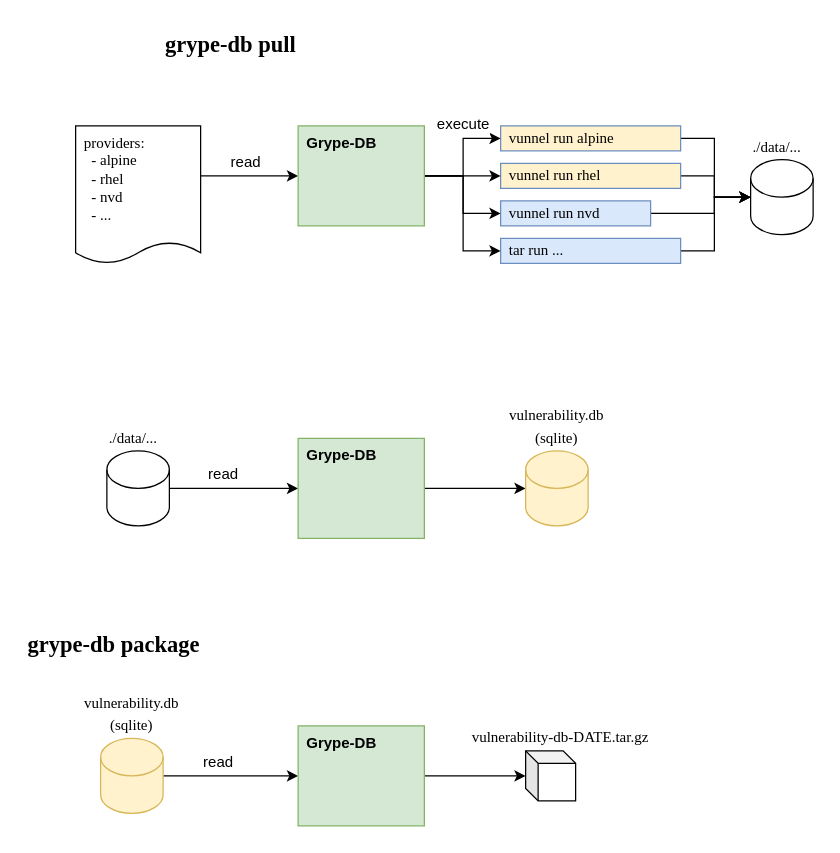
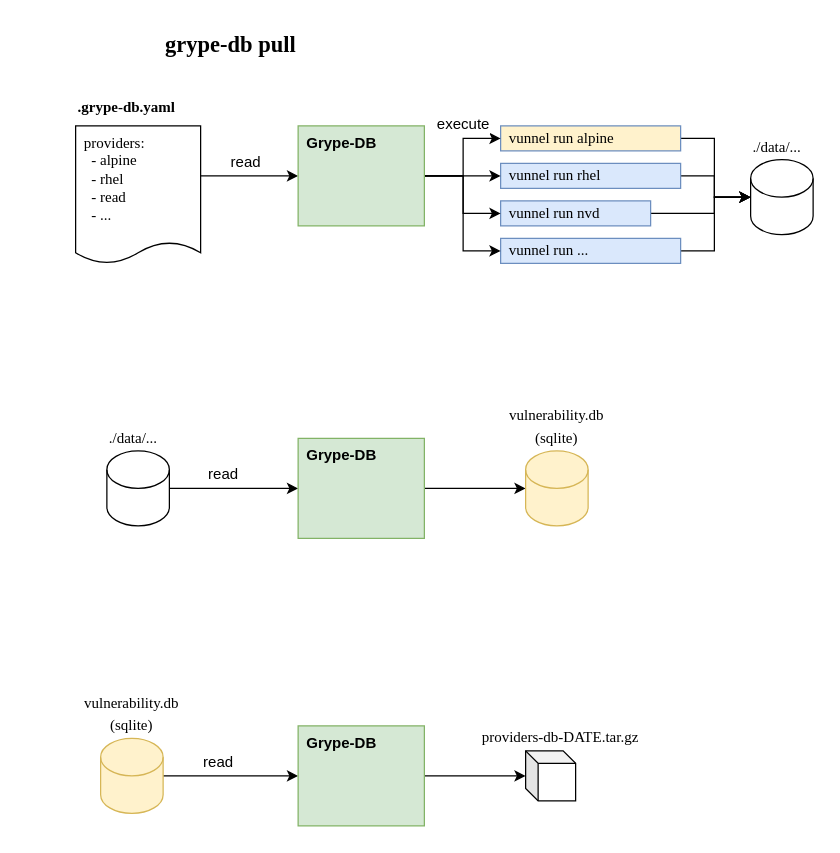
none -> (157, 107)
(591, 176) -> (591, 176)
(122, 179) -> (122, 179)
(546, 251) -> (556, 251)
(194, 644) -> none
(561, 737) -> (561, 737)
